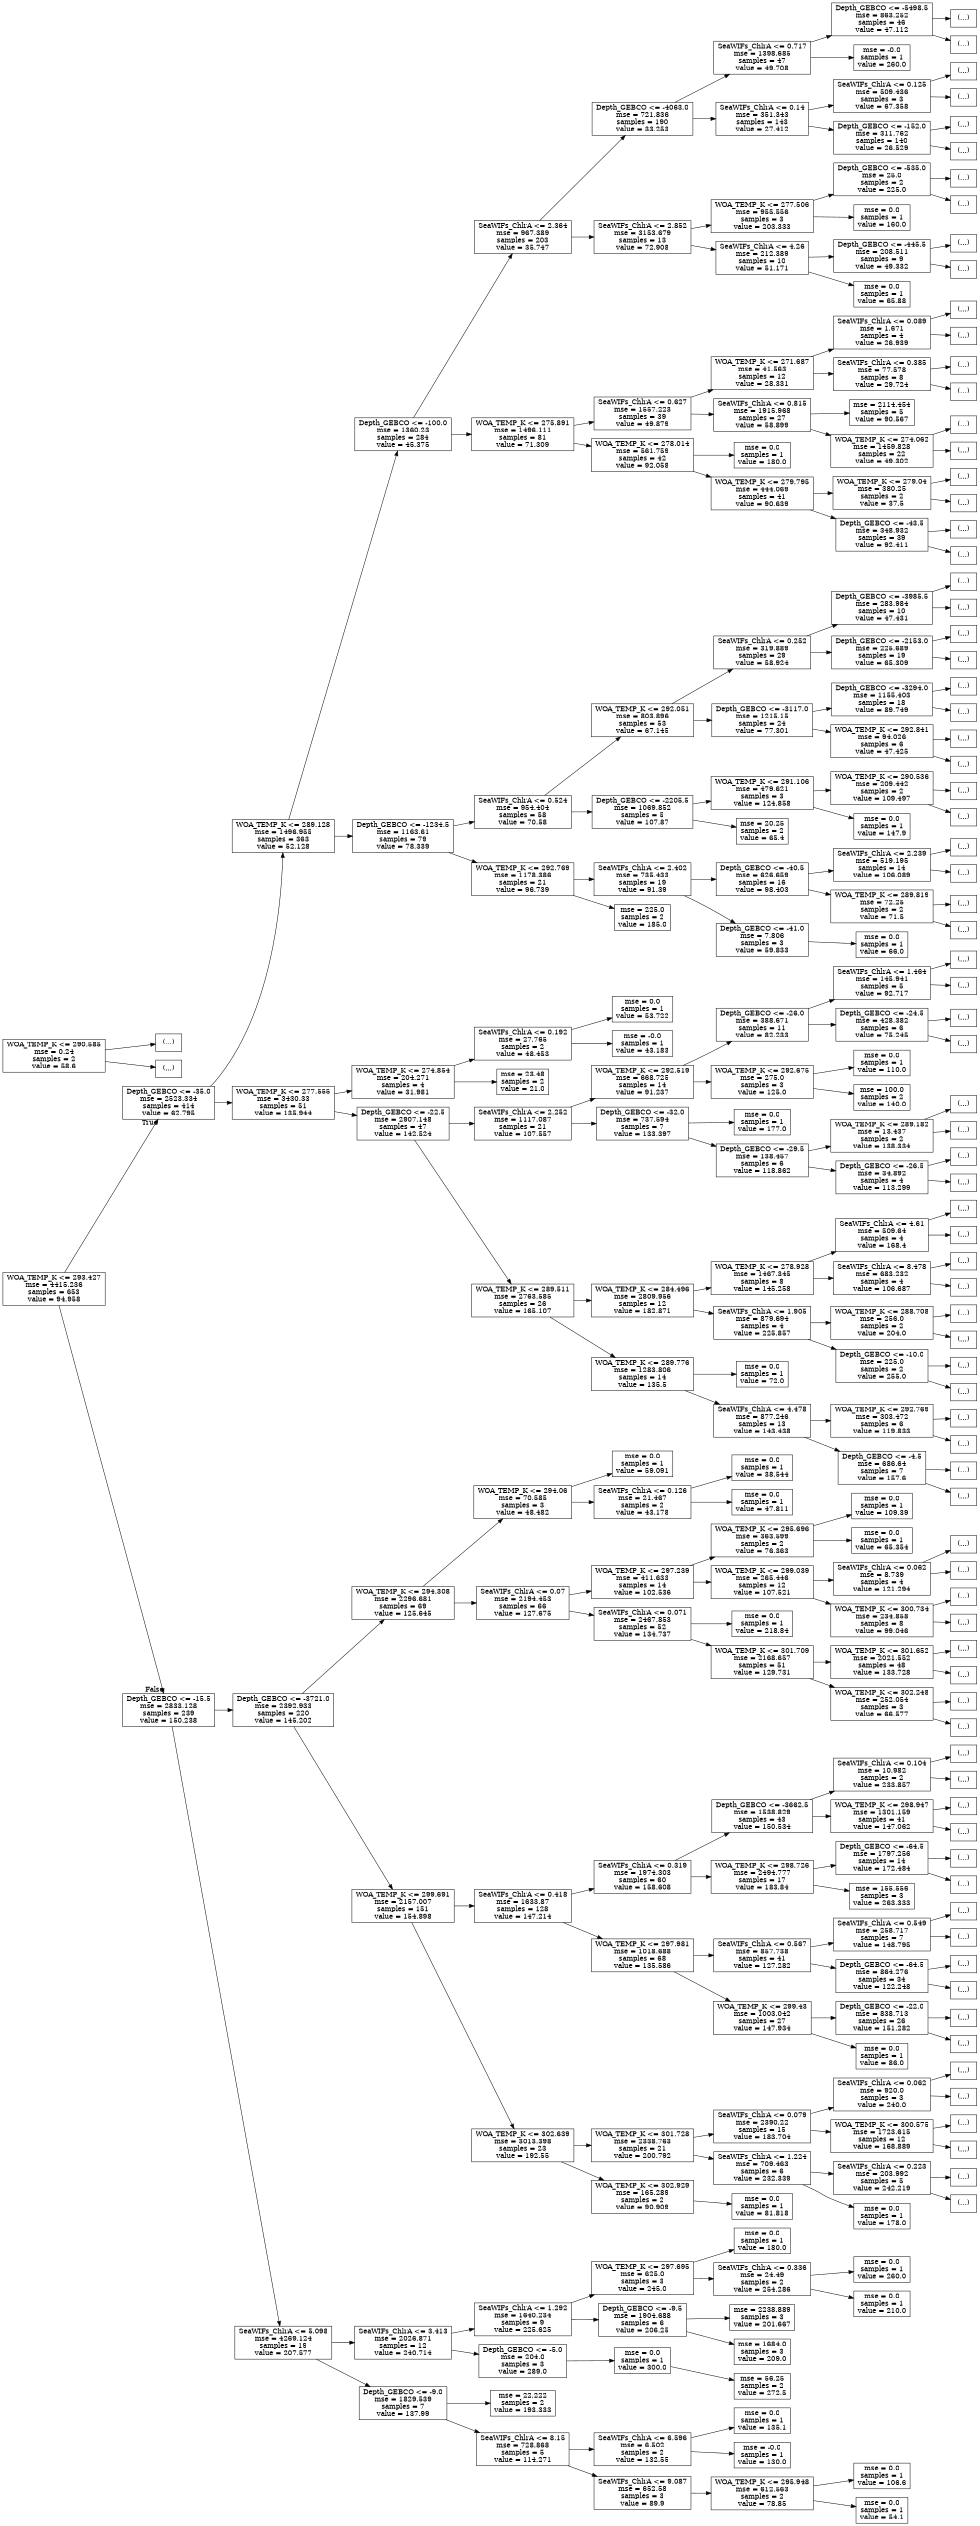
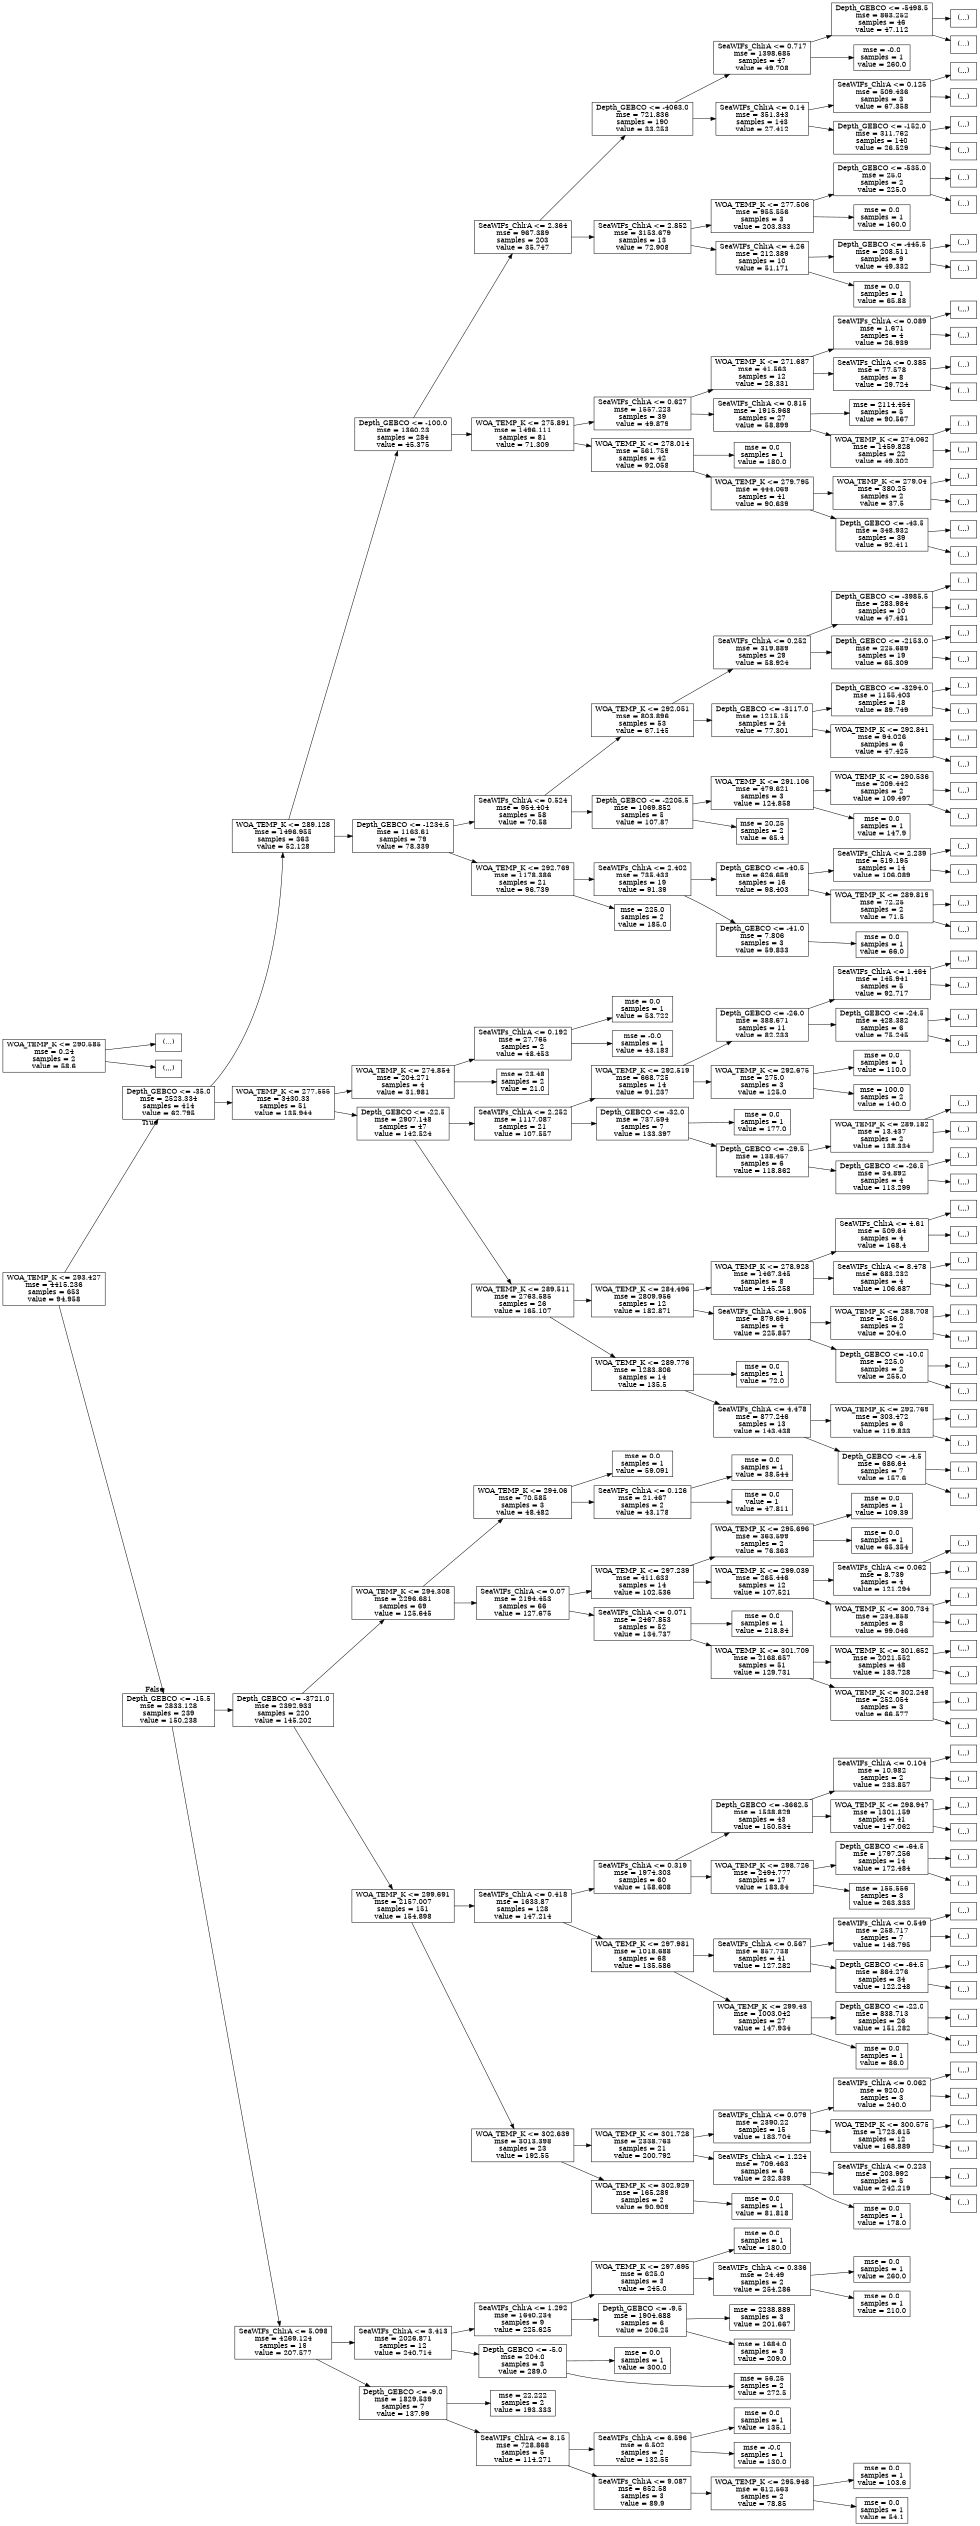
(762, 1502) -> (762, 1502)
(700, 2373) -> (648, 2384)
(882, 2476) -> (882, 2476)
